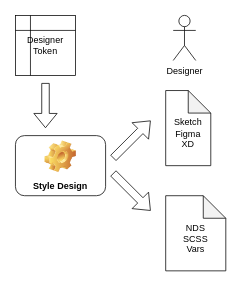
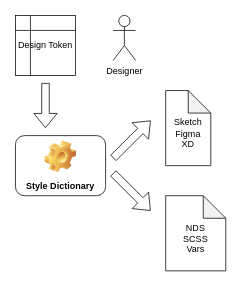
(184, 38) -> (124, 38)
(45, 45) -> (45, 45)
(60, 185) -> (60, 185)
